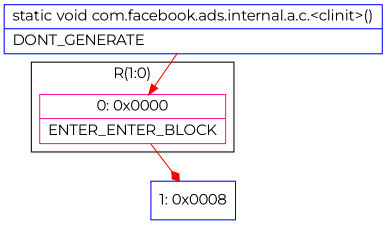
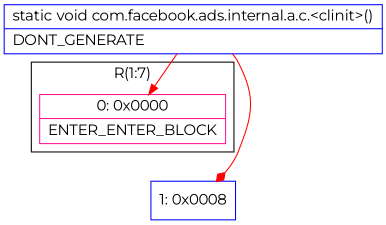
(133, 74) -> (133, 74)
(162, 159) -> (250, 114)
